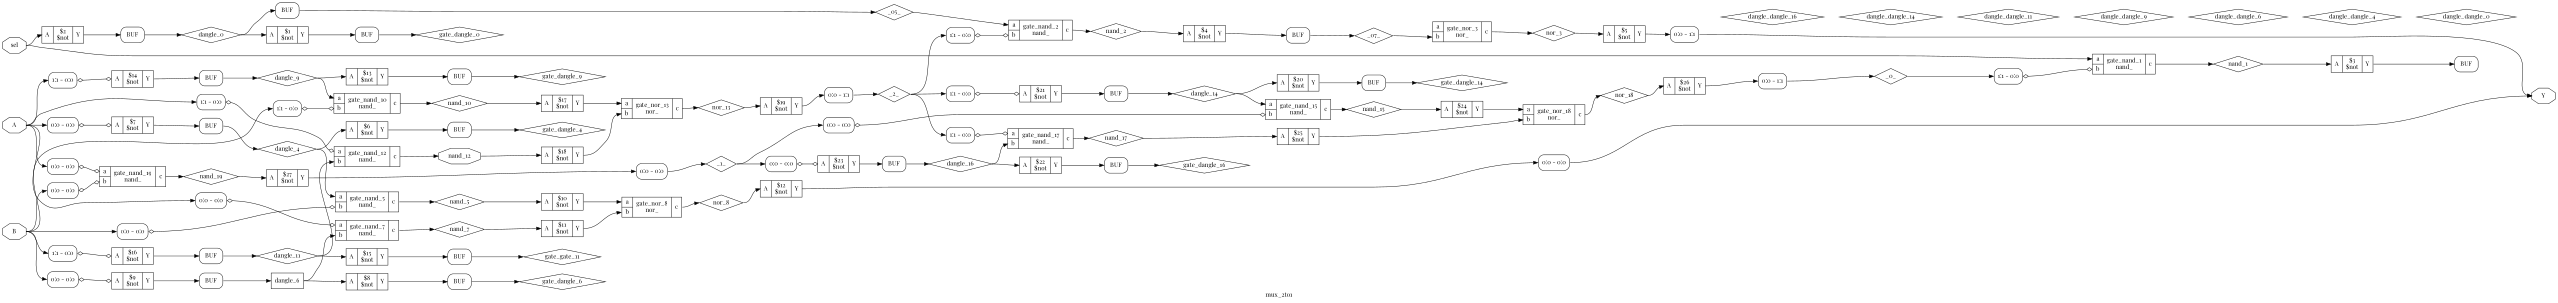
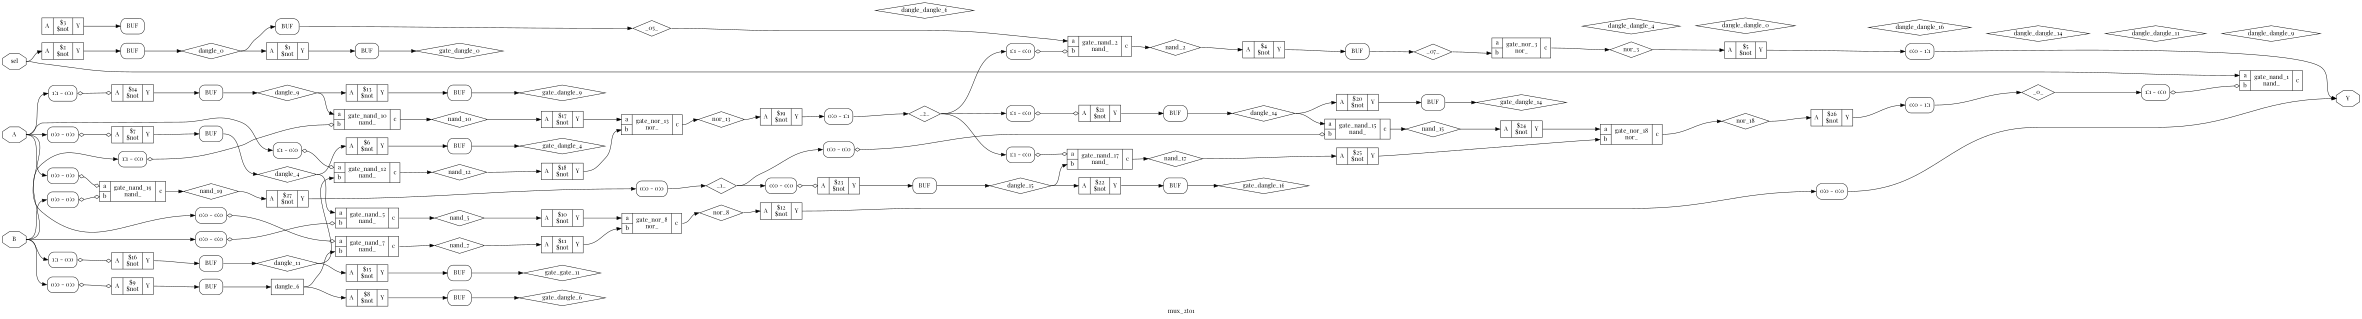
(2238, 64) -> none
(460, 156) -> (460, 172)
(960, 164) -> (1020, 186)
